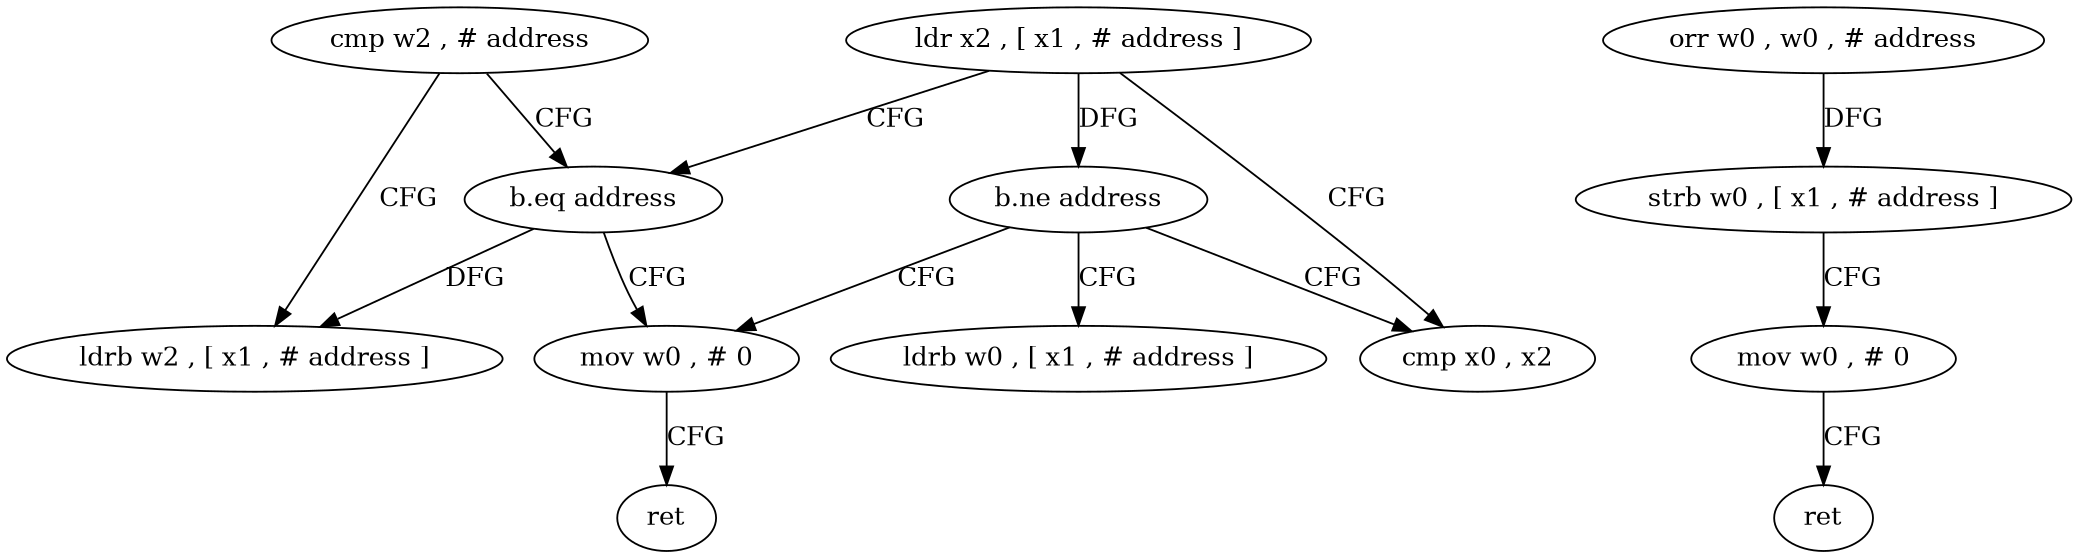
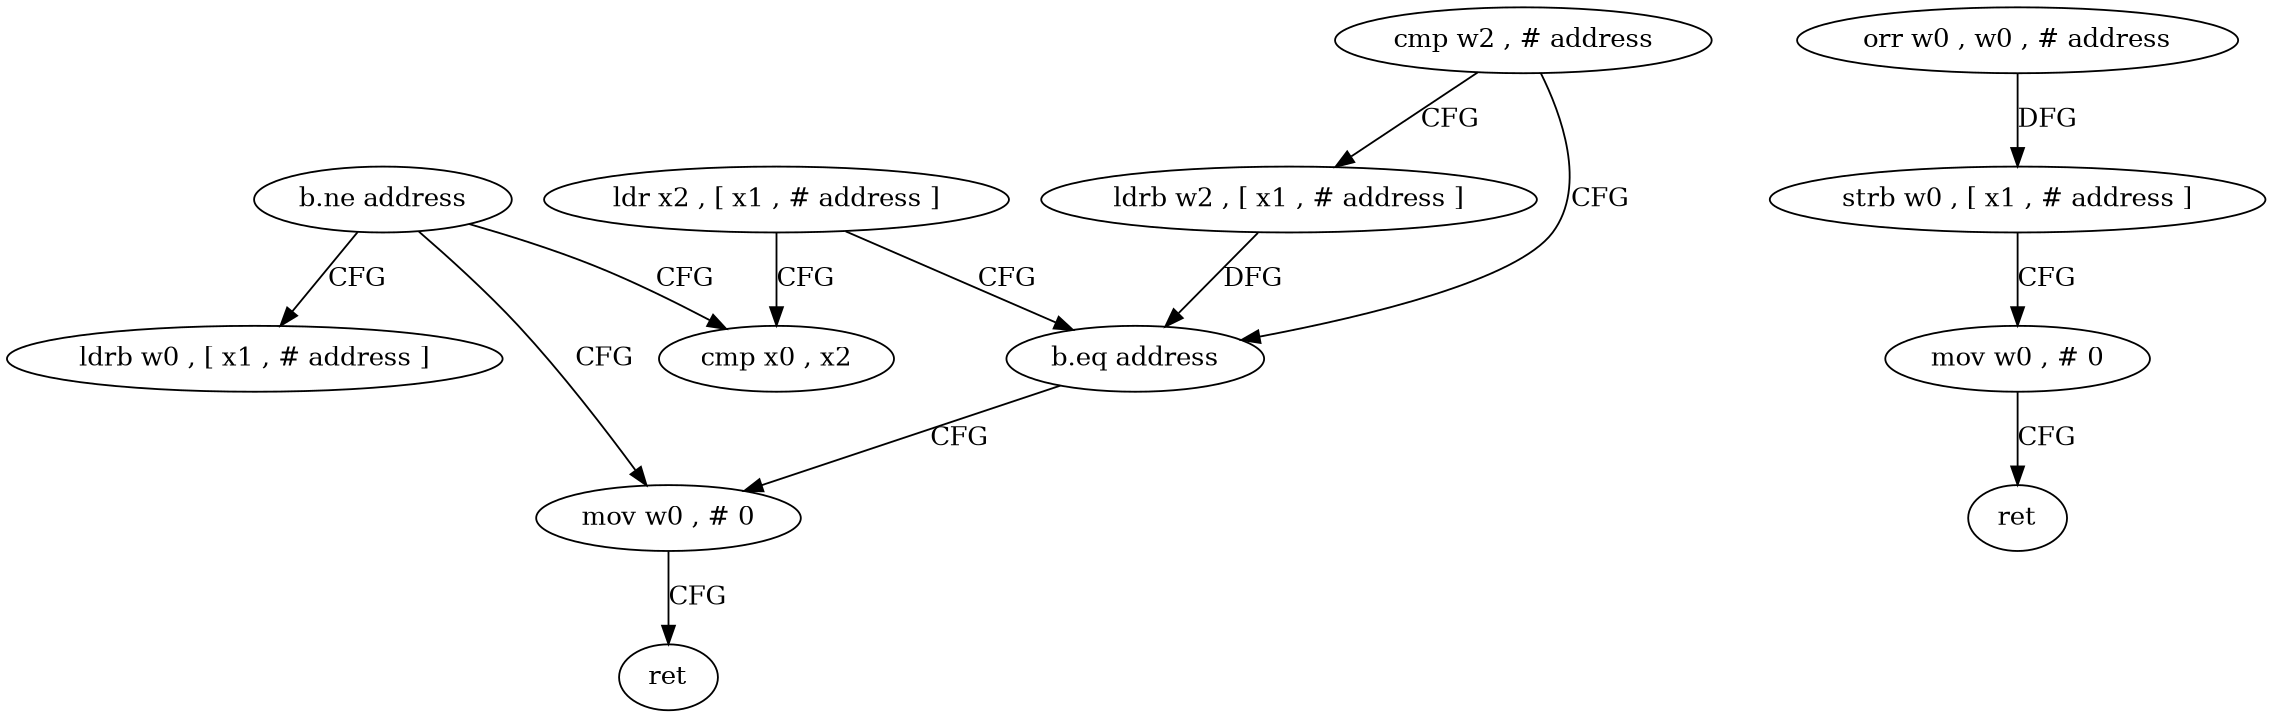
(1079, 111) -> none
(436, 274) -> (1218, 273)
